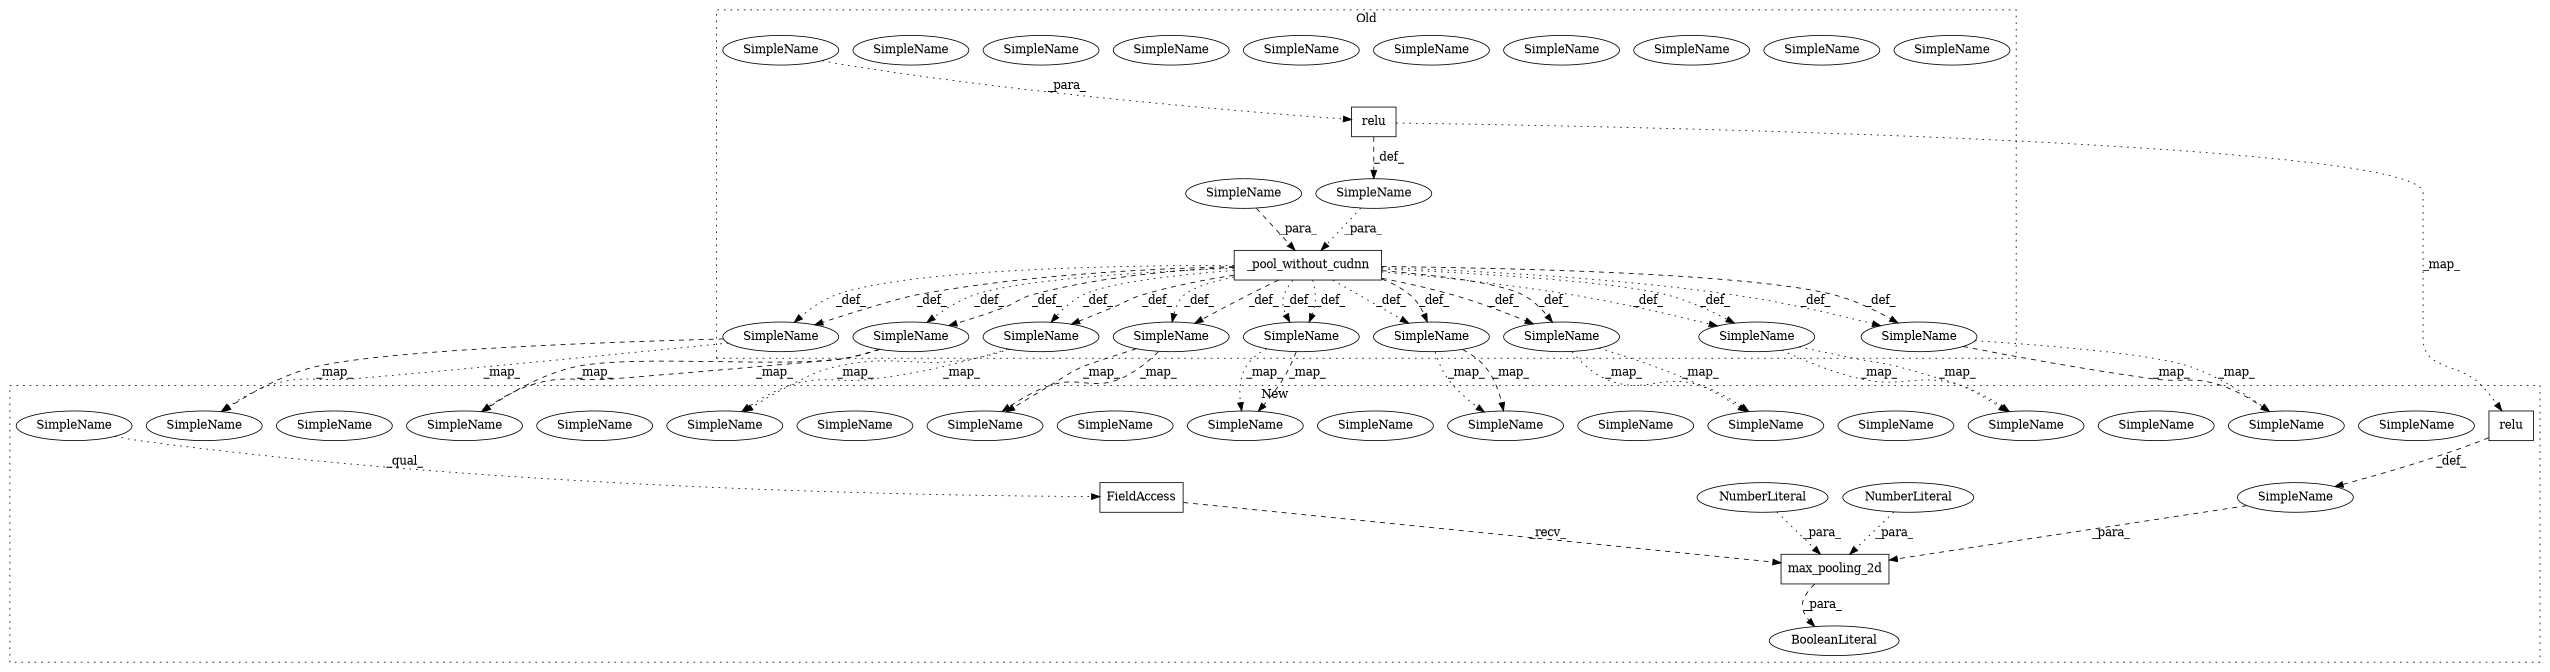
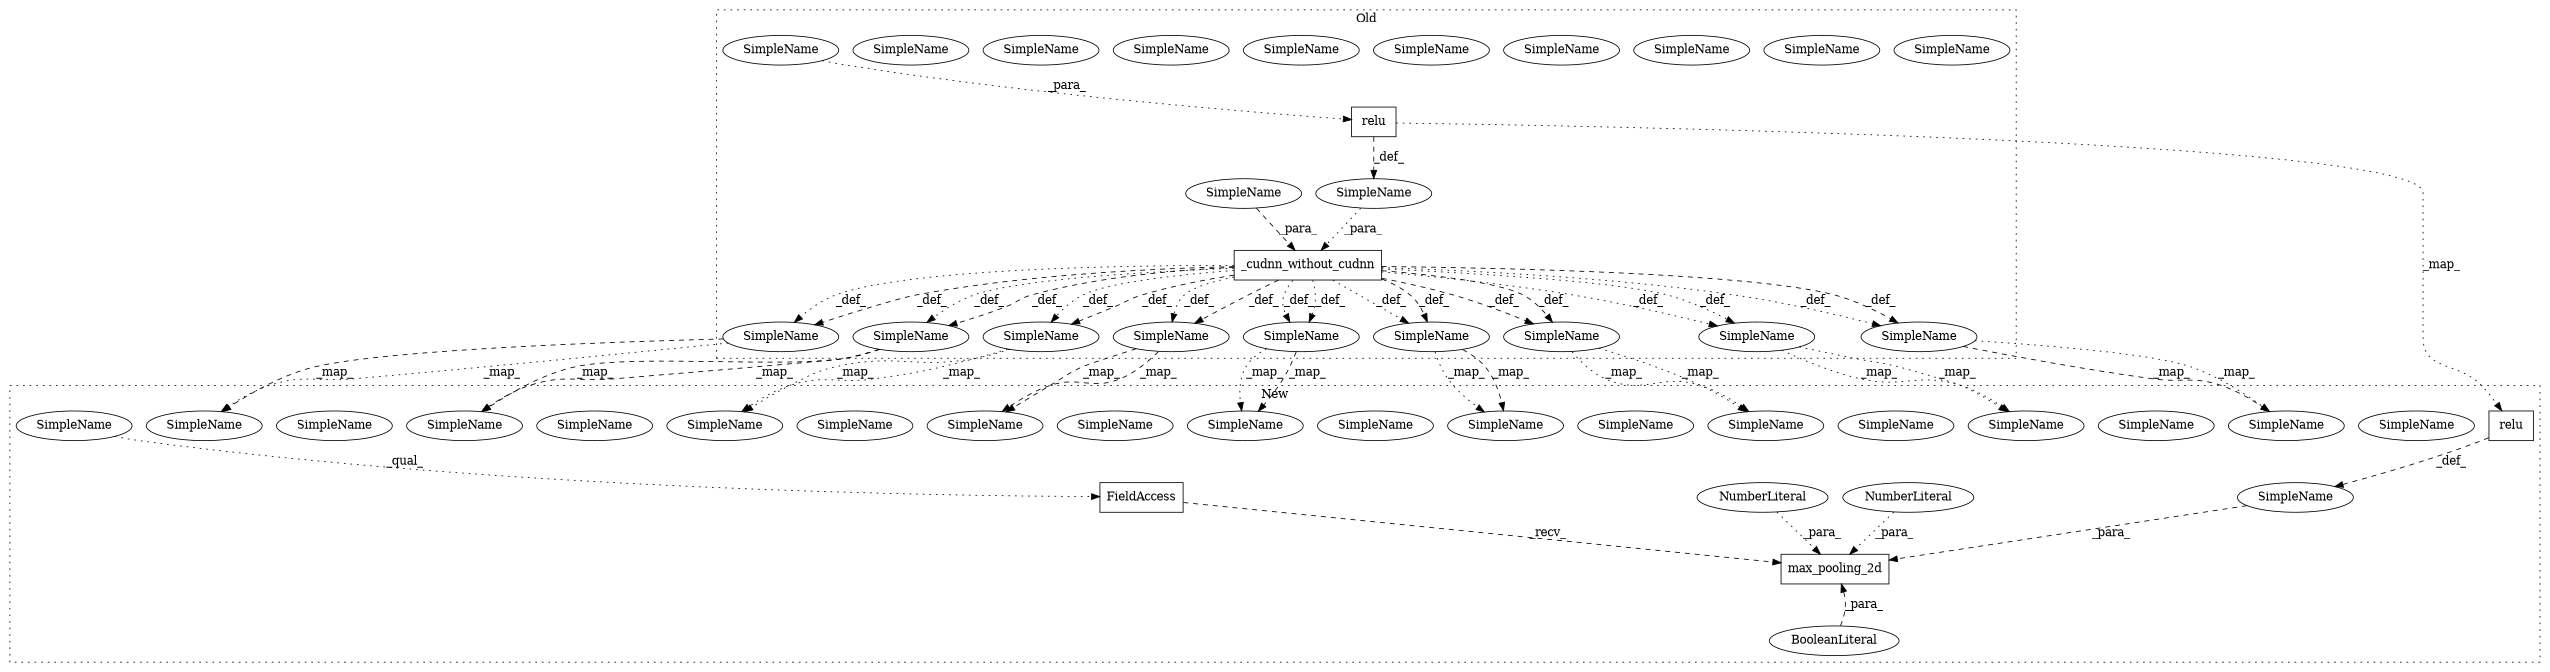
(1308, 265) -> (1308, 265)
(1803, 601) -> (1845, 609)
